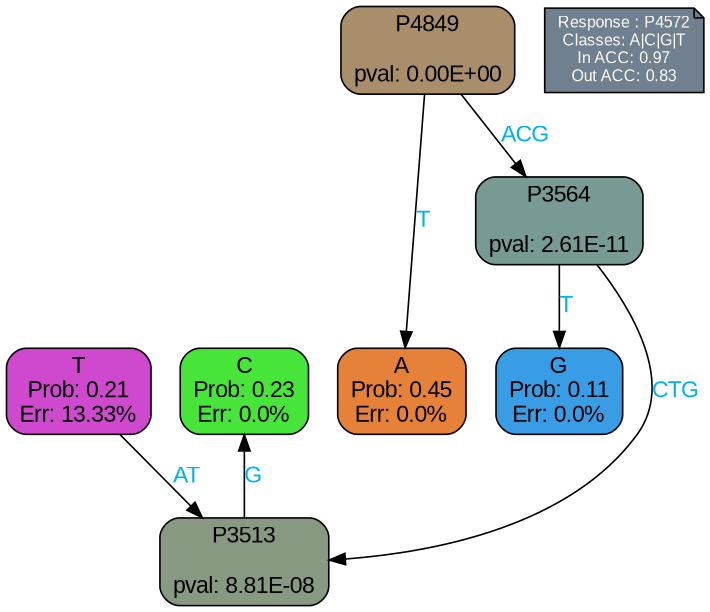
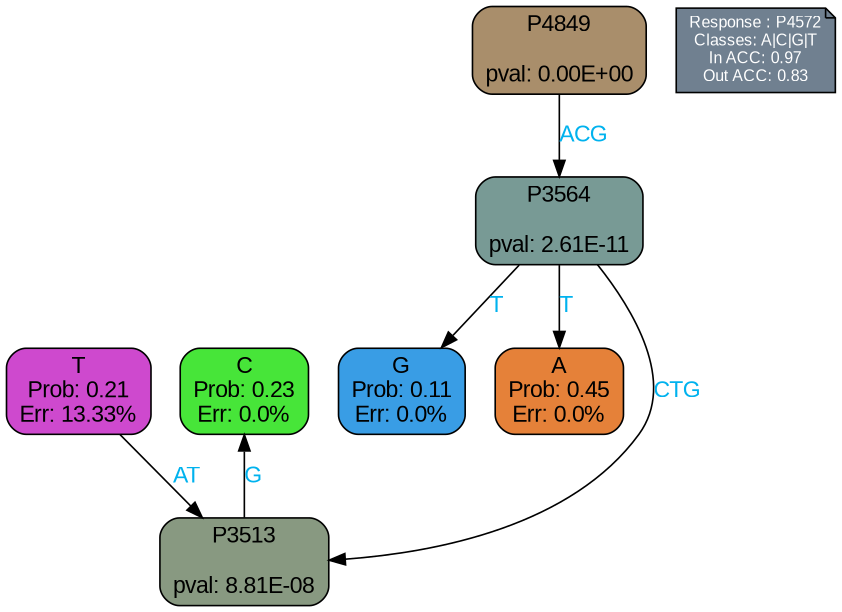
(415, 213) -> (559, 298)
